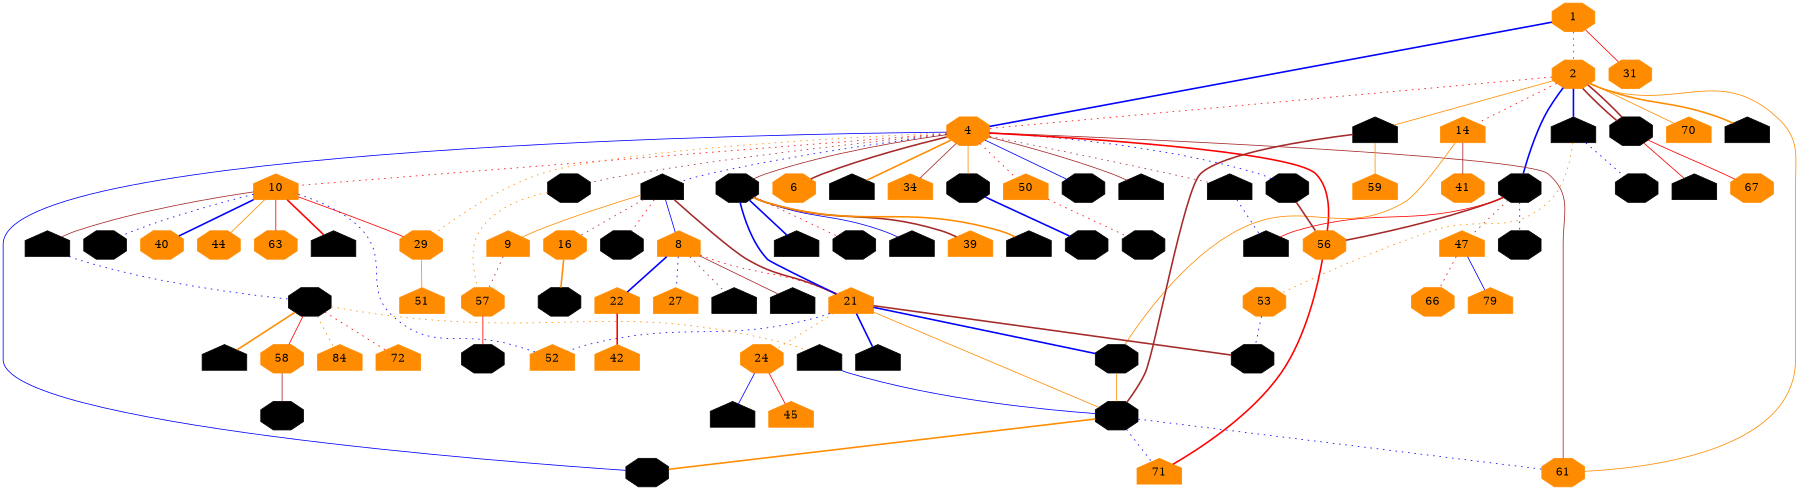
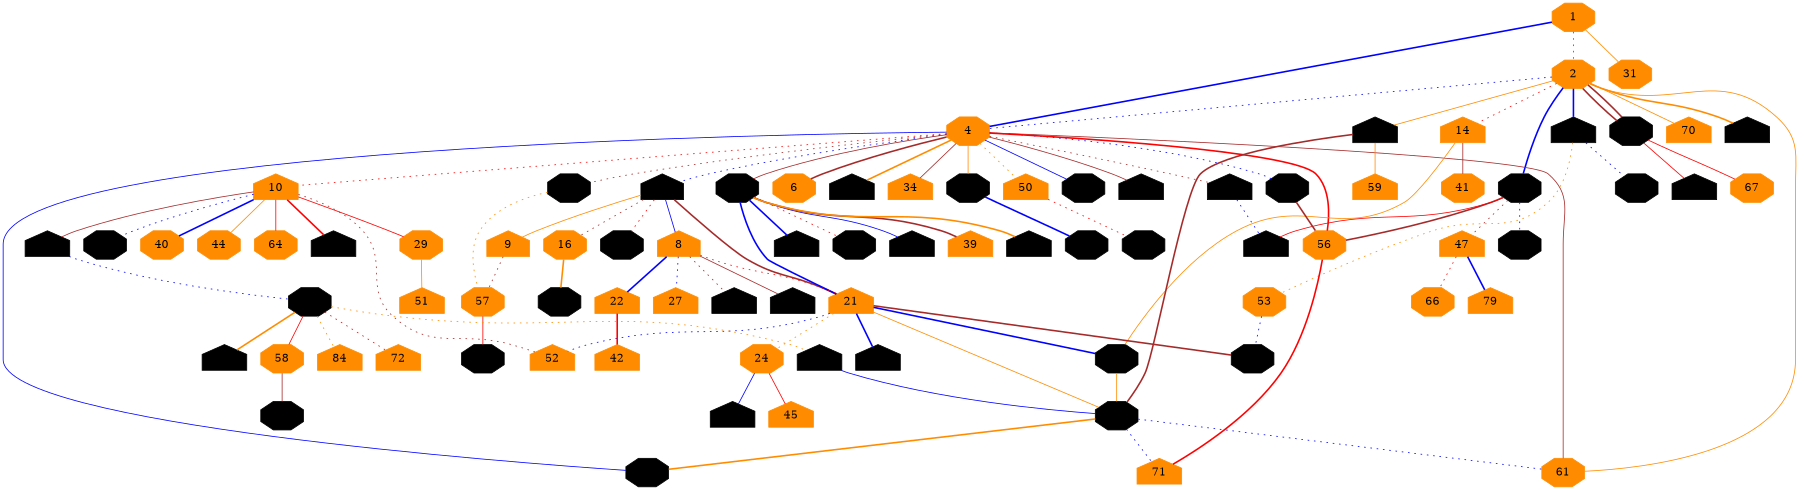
(1602, 46) -> (1602, 46)
(1271, 103) -> (1271, 103)
(998, 161) -> (998, 161)
(551, 171) -> none
(276, 245) -> (276, 245)
(1476, 273) -> (1476, 273)
(387, 309) -> (387, 309)
